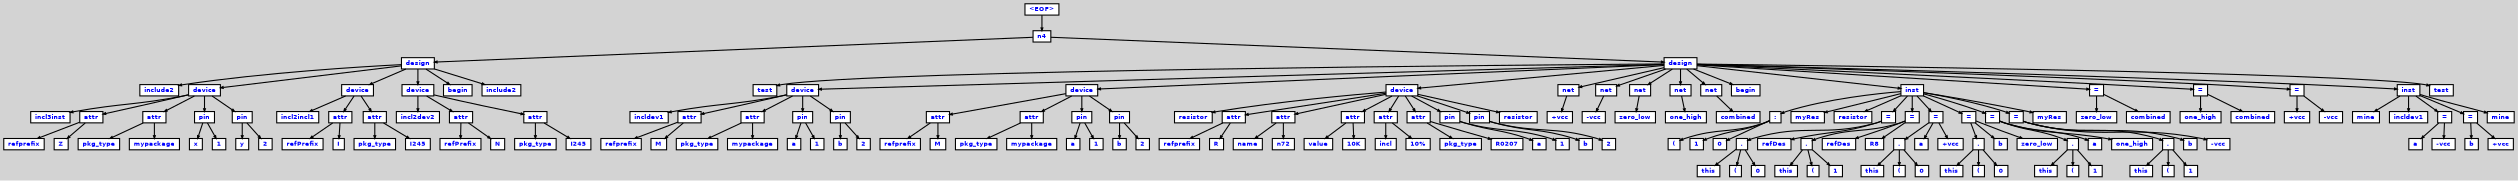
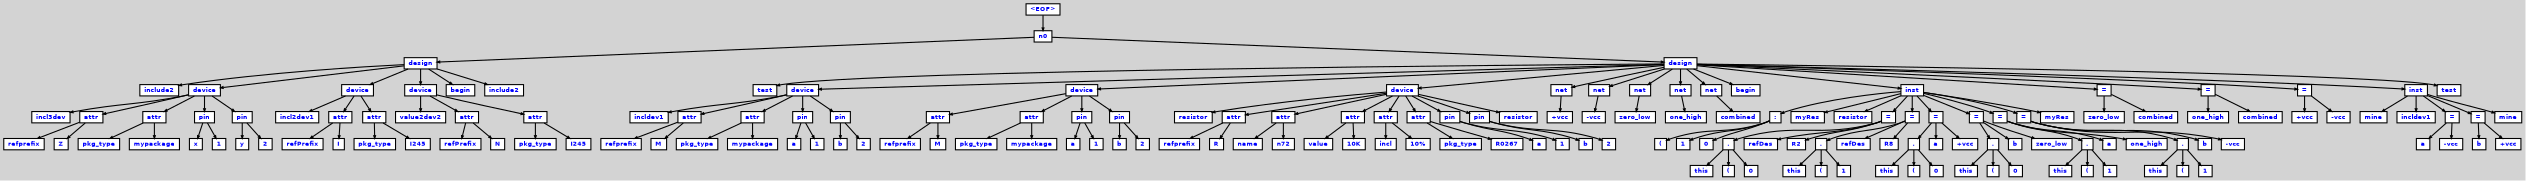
(1042, 36) -> (1043, 36)
(50, 117) -> (51, 117)
(298, 117) -> (297, 117)
(418, 117) -> (421, 117)
(1507, 144) -> (1507, 144)
none -> (1796, 144)
